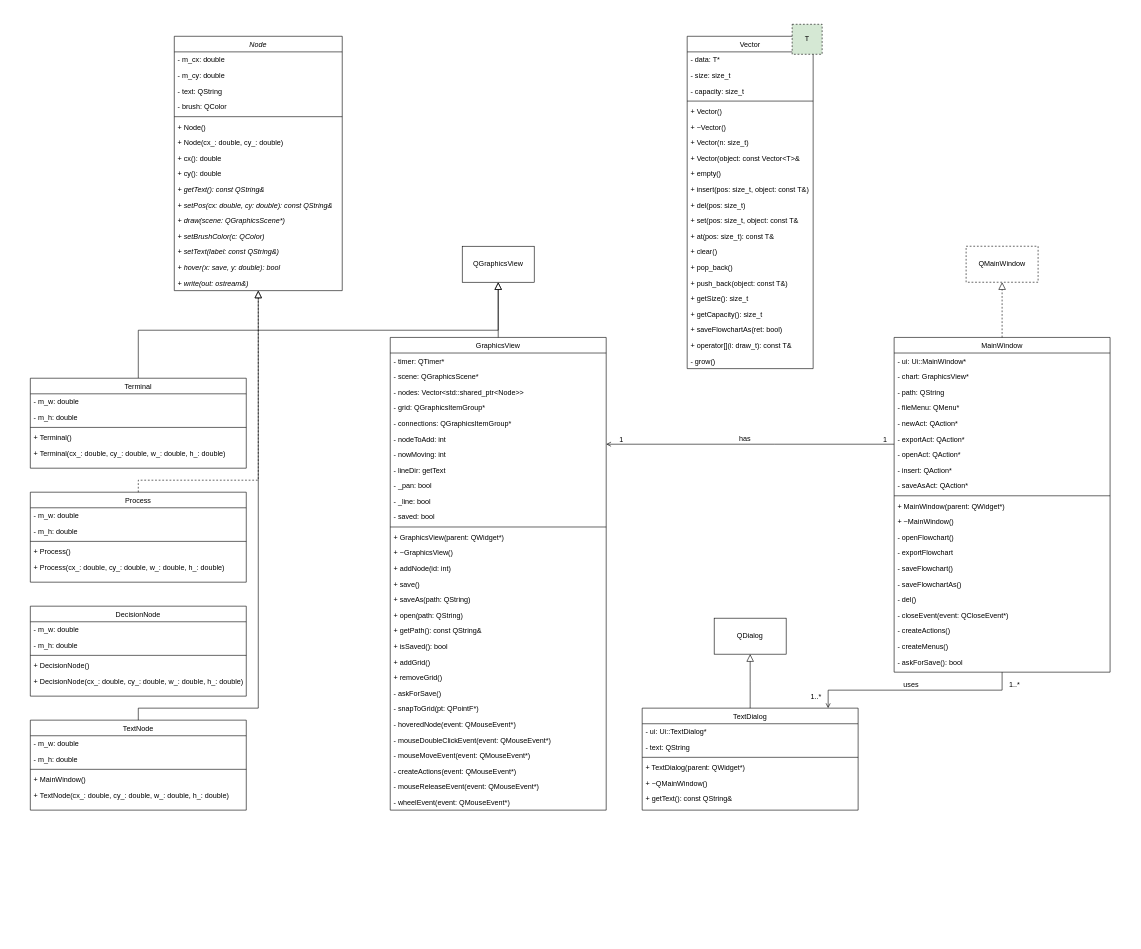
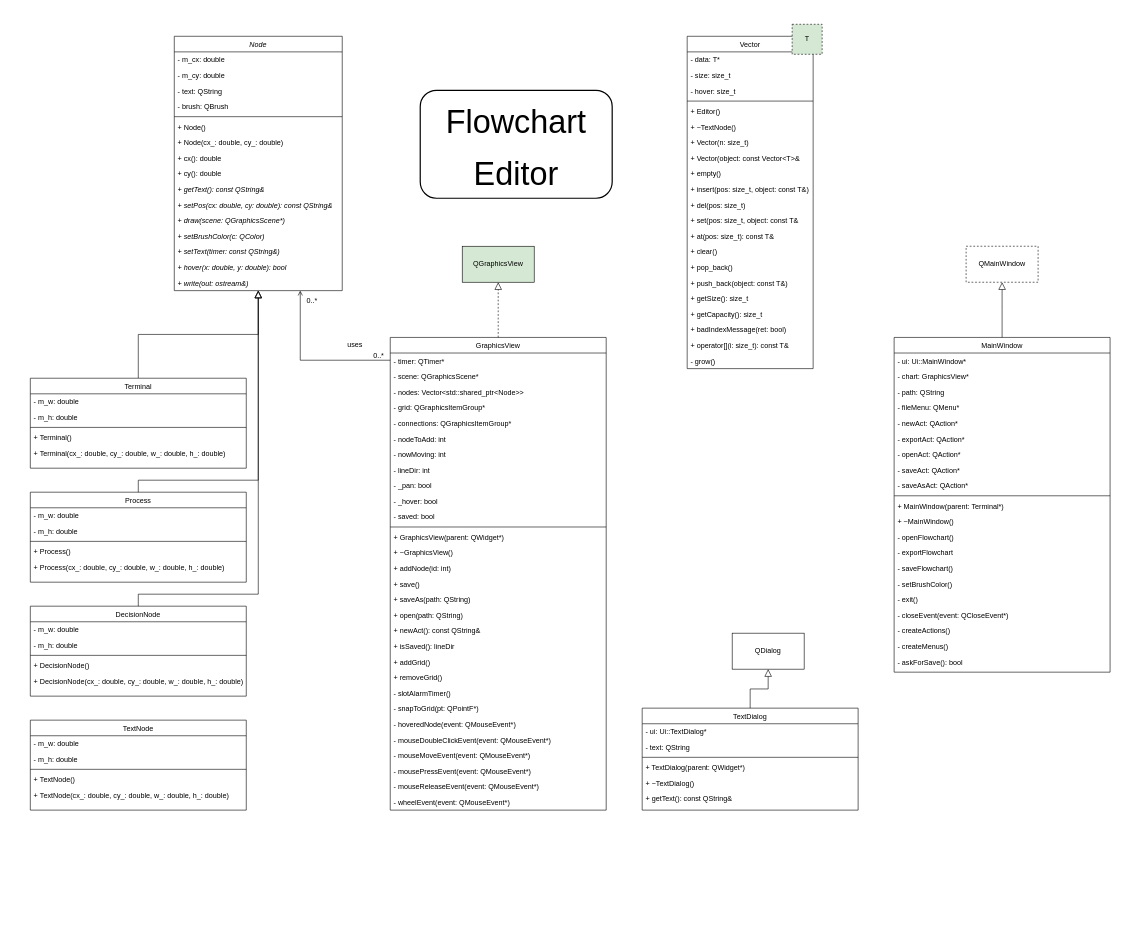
(722, 91) -> (717, 91)
(204, 107) -> (205, 107)
(710, 112) -> (709, 112)
(712, 127) -> (716, 127)
none -> (516, 144)
(236, 252) -> (236, 252)
(498, 264) -> (498, 264)
(234, 268) -> (237, 268)
(1002, 313) -> (1002, 313)
(314, 330) -> (196, 335)
(742, 330) -> (743, 330)
(498, 334) -> (498, 334)
(751, 346) -> (750, 346)
none -> (310, 360)
(750, 444) -> none
(424, 470) -> (415, 470)
(929, 470) -> (932, 470)
(191, 480) -> (191, 480)
(414, 502) -> (418, 502)
(952, 506) -> (954, 506)
(934, 584) -> (930, 584)
none -> (191, 594)
(910, 600) -> (912, 600)
(443, 631) -> (441, 631)
(750, 636) -> (768, 651)
(423, 647) -> (427, 647)
(915, 690) -> none
(421, 694) -> (426, 694)
(248, 708) -> none
(462, 772) -> (467, 772)
(60, 780) -> (58, 780)
(675, 784) -> (673, 784)
